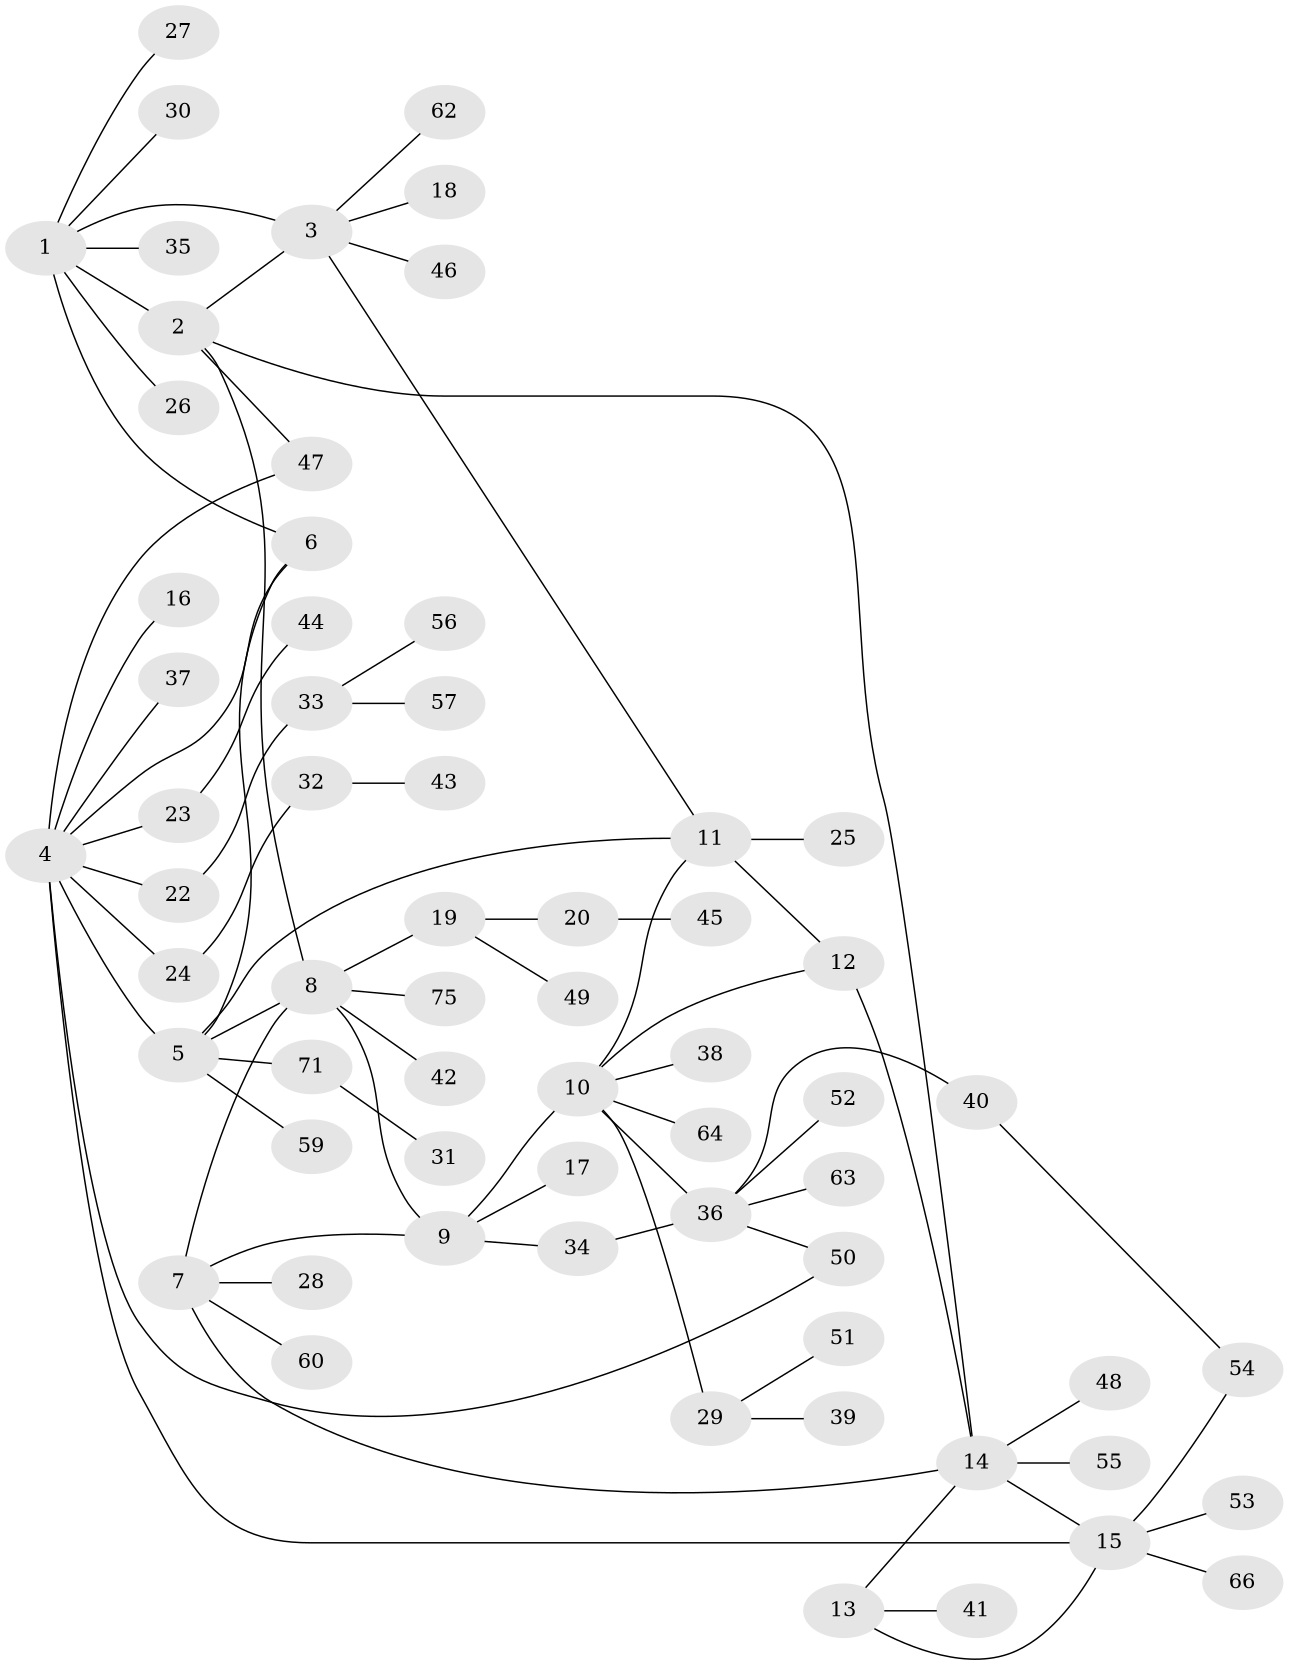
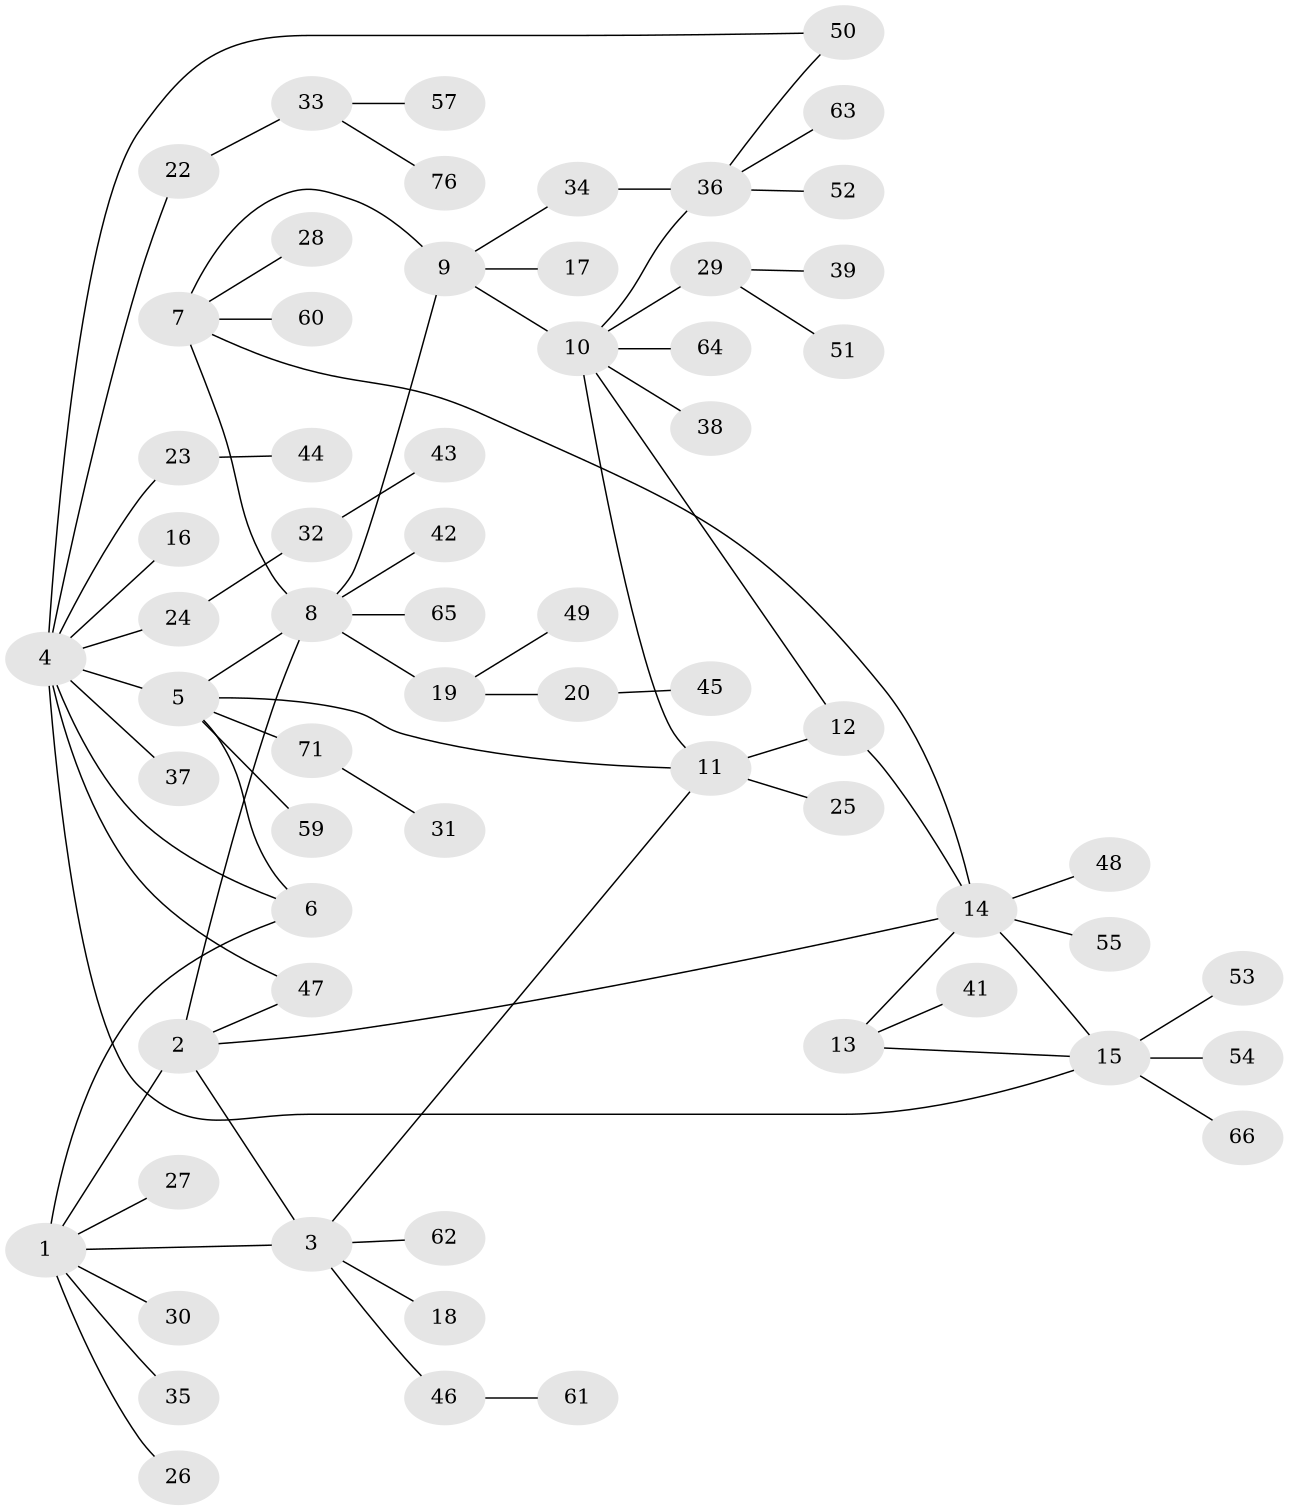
(445, 624) -> (445, 183)
(445, 999) -> (445, 615)
(977, 1102) -> none
none -> (578, 1398)
